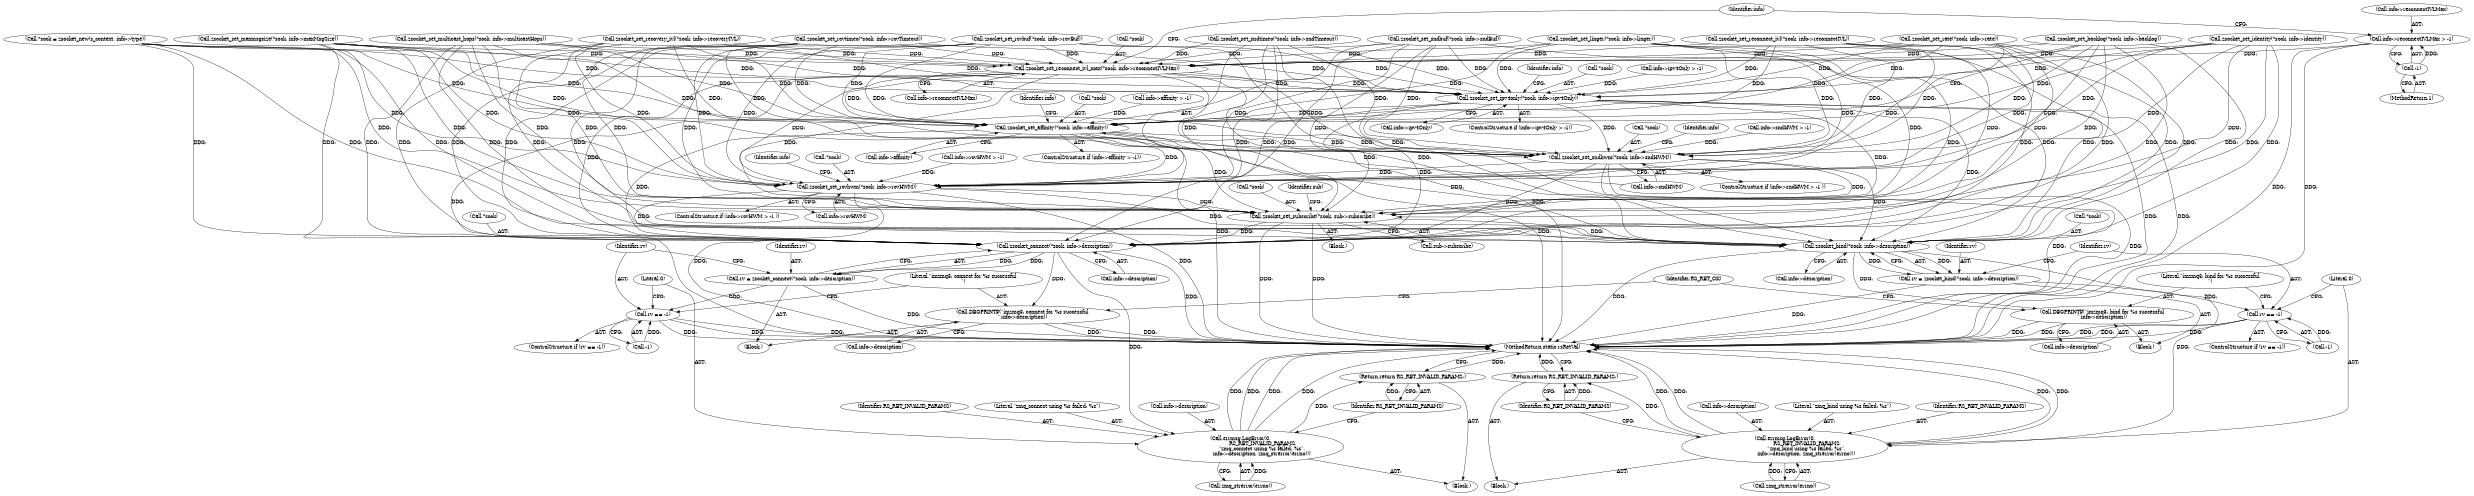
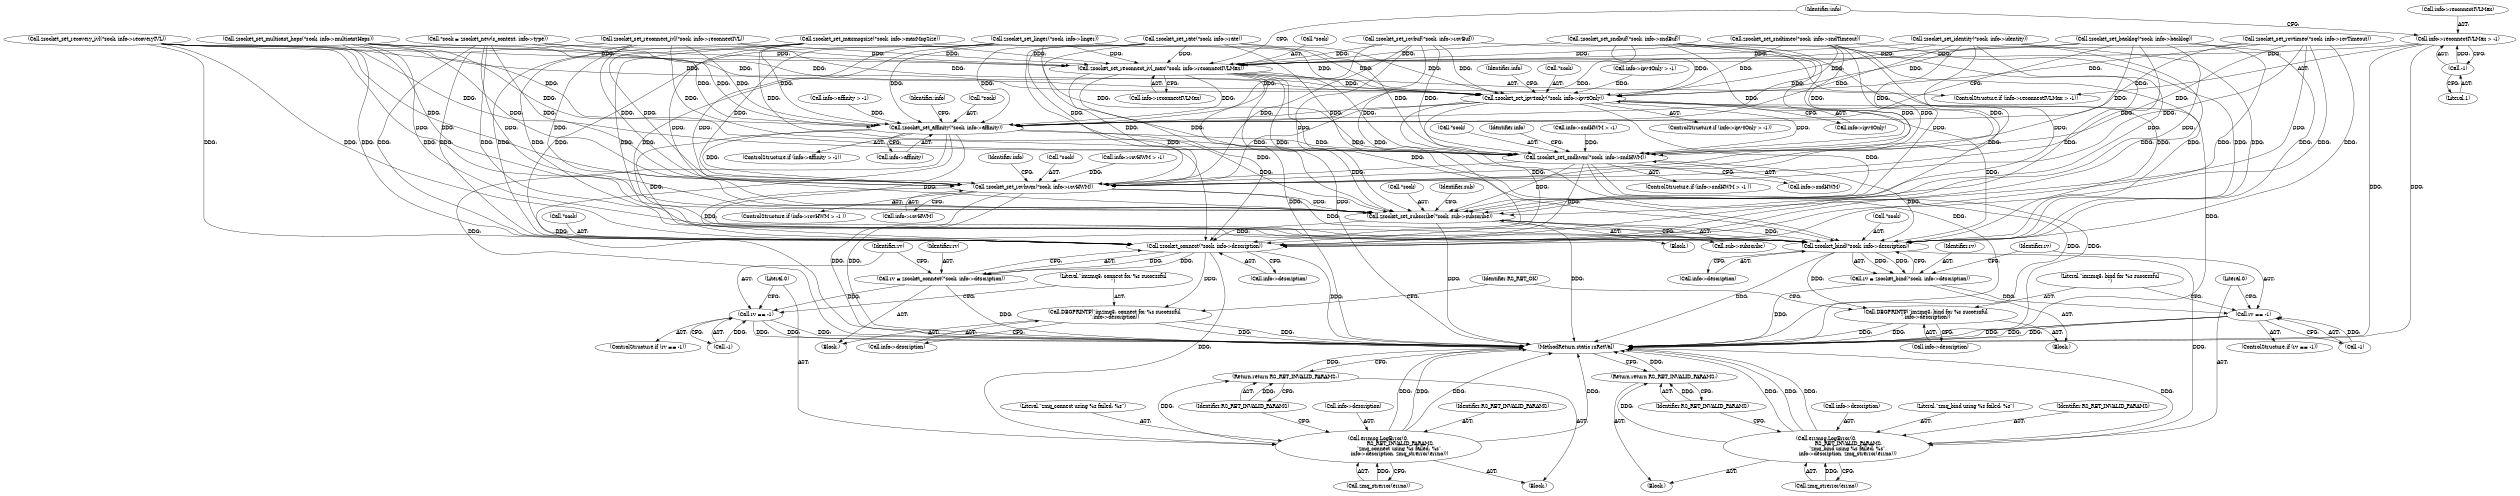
none -> (2016, 99)
(2412, 99) -> (2458, 99)
(1188, 113) -> (1928, 113)
(1364, 164) -> (1443, 115)
